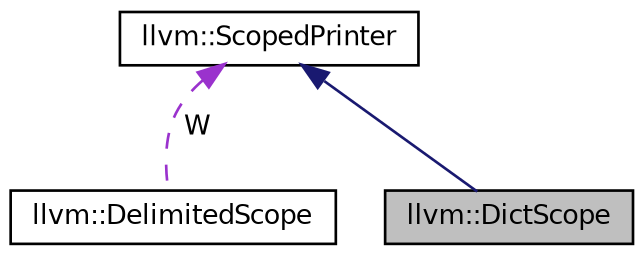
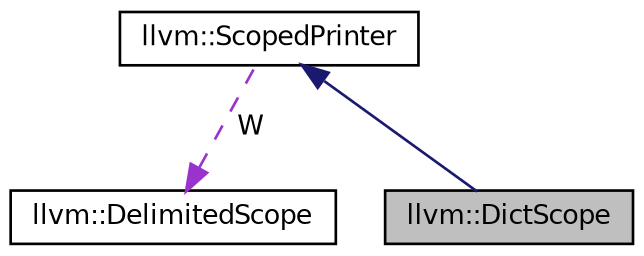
(170, 130) -> (228, 116)
